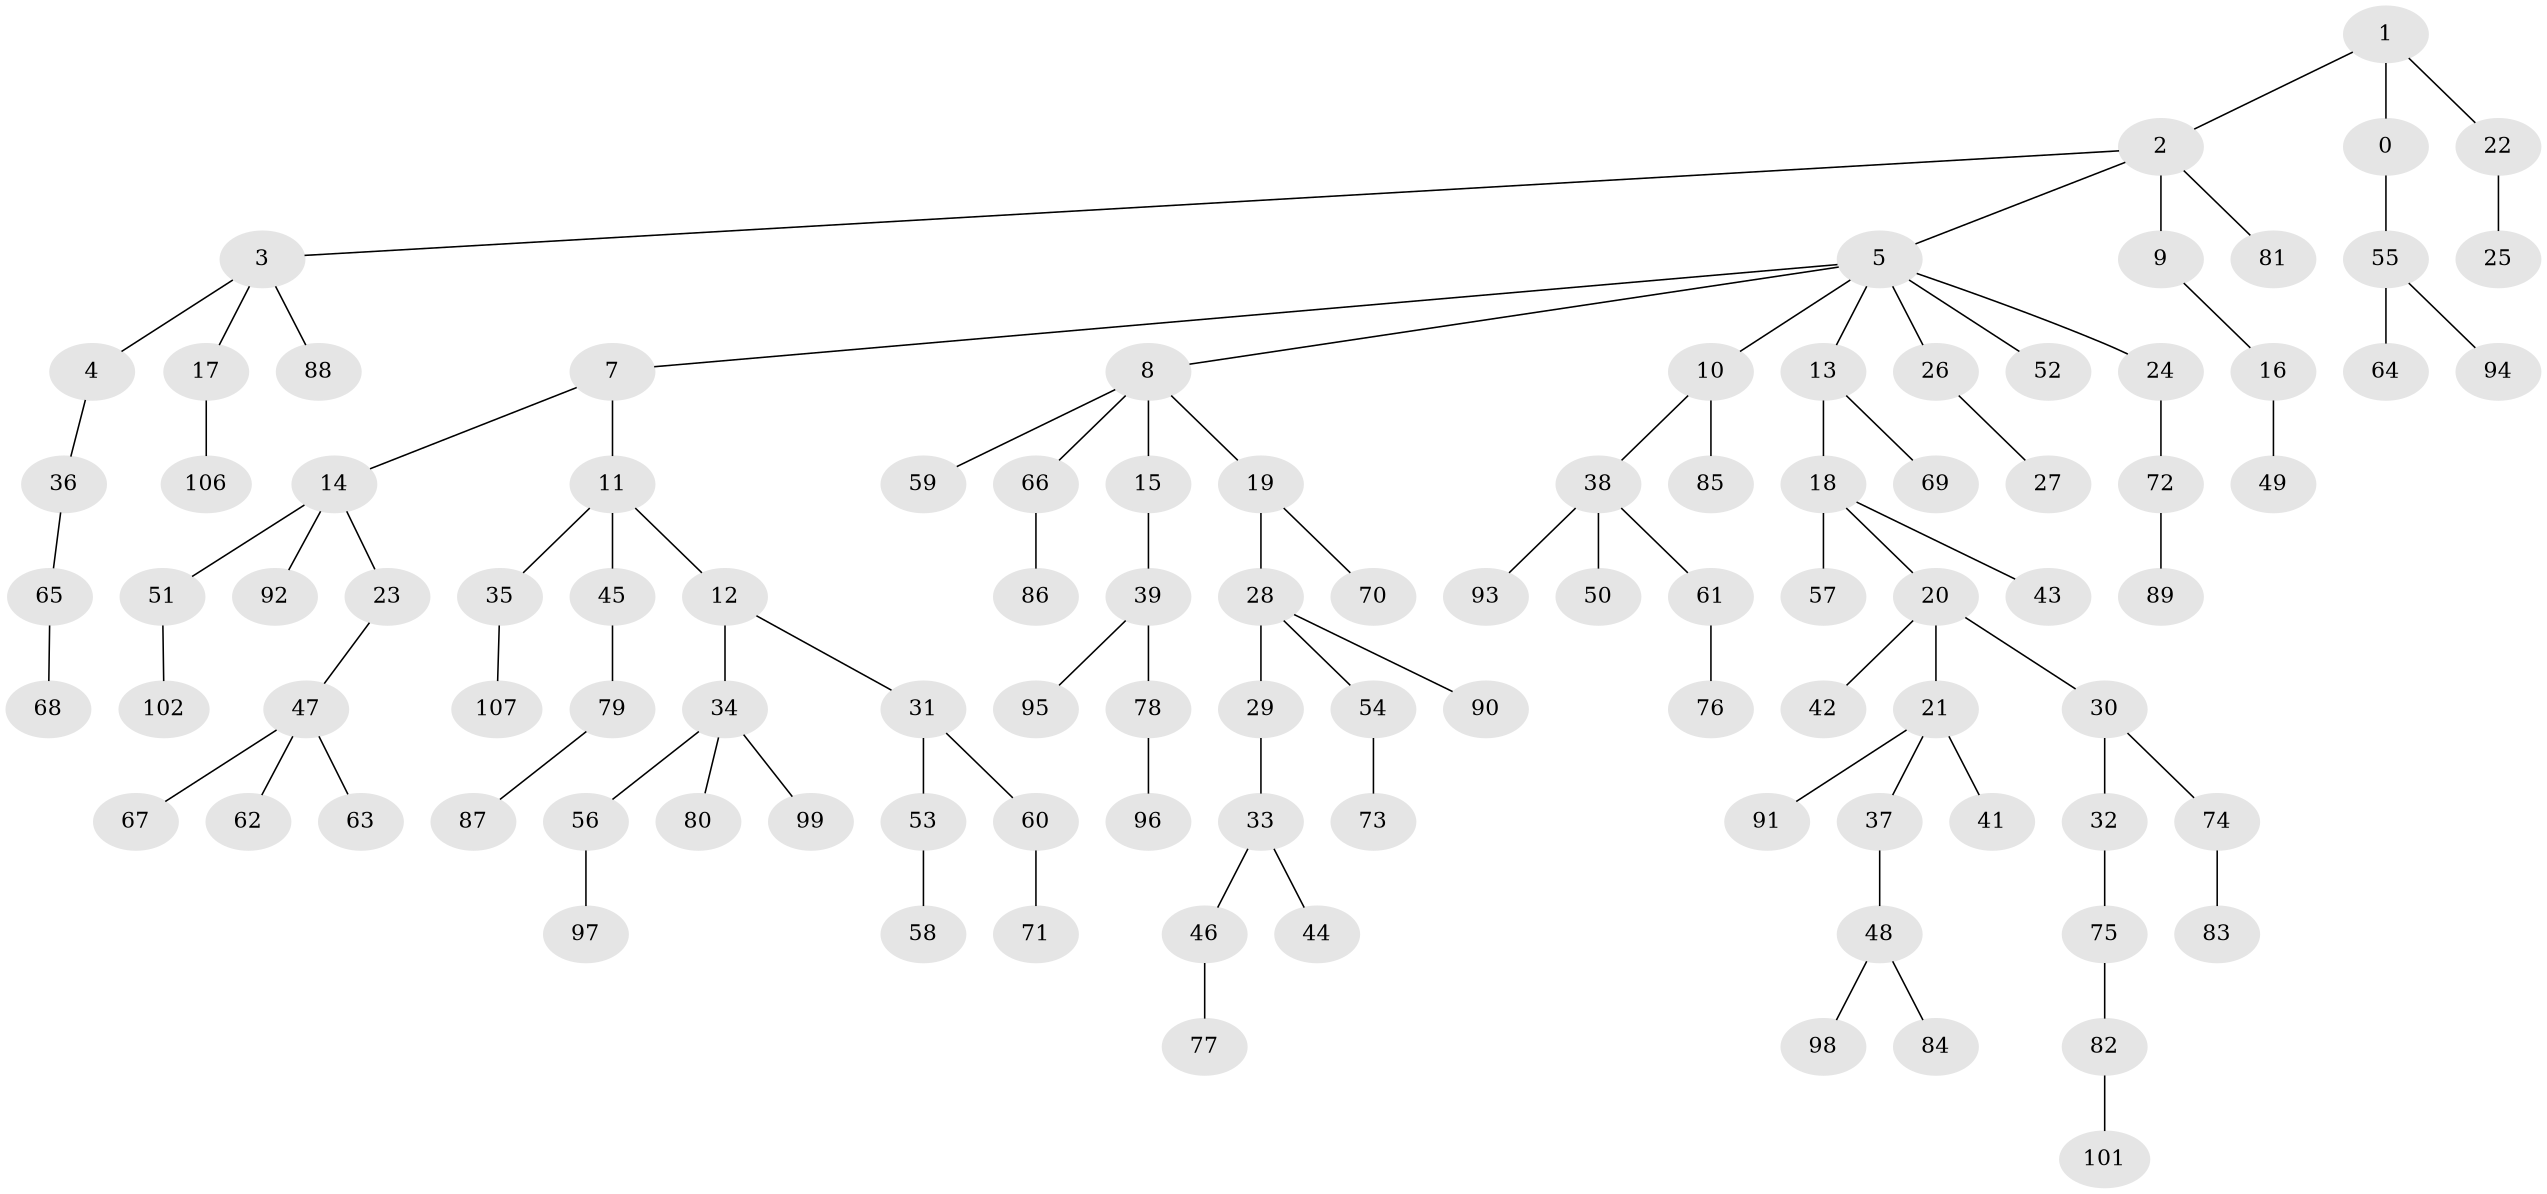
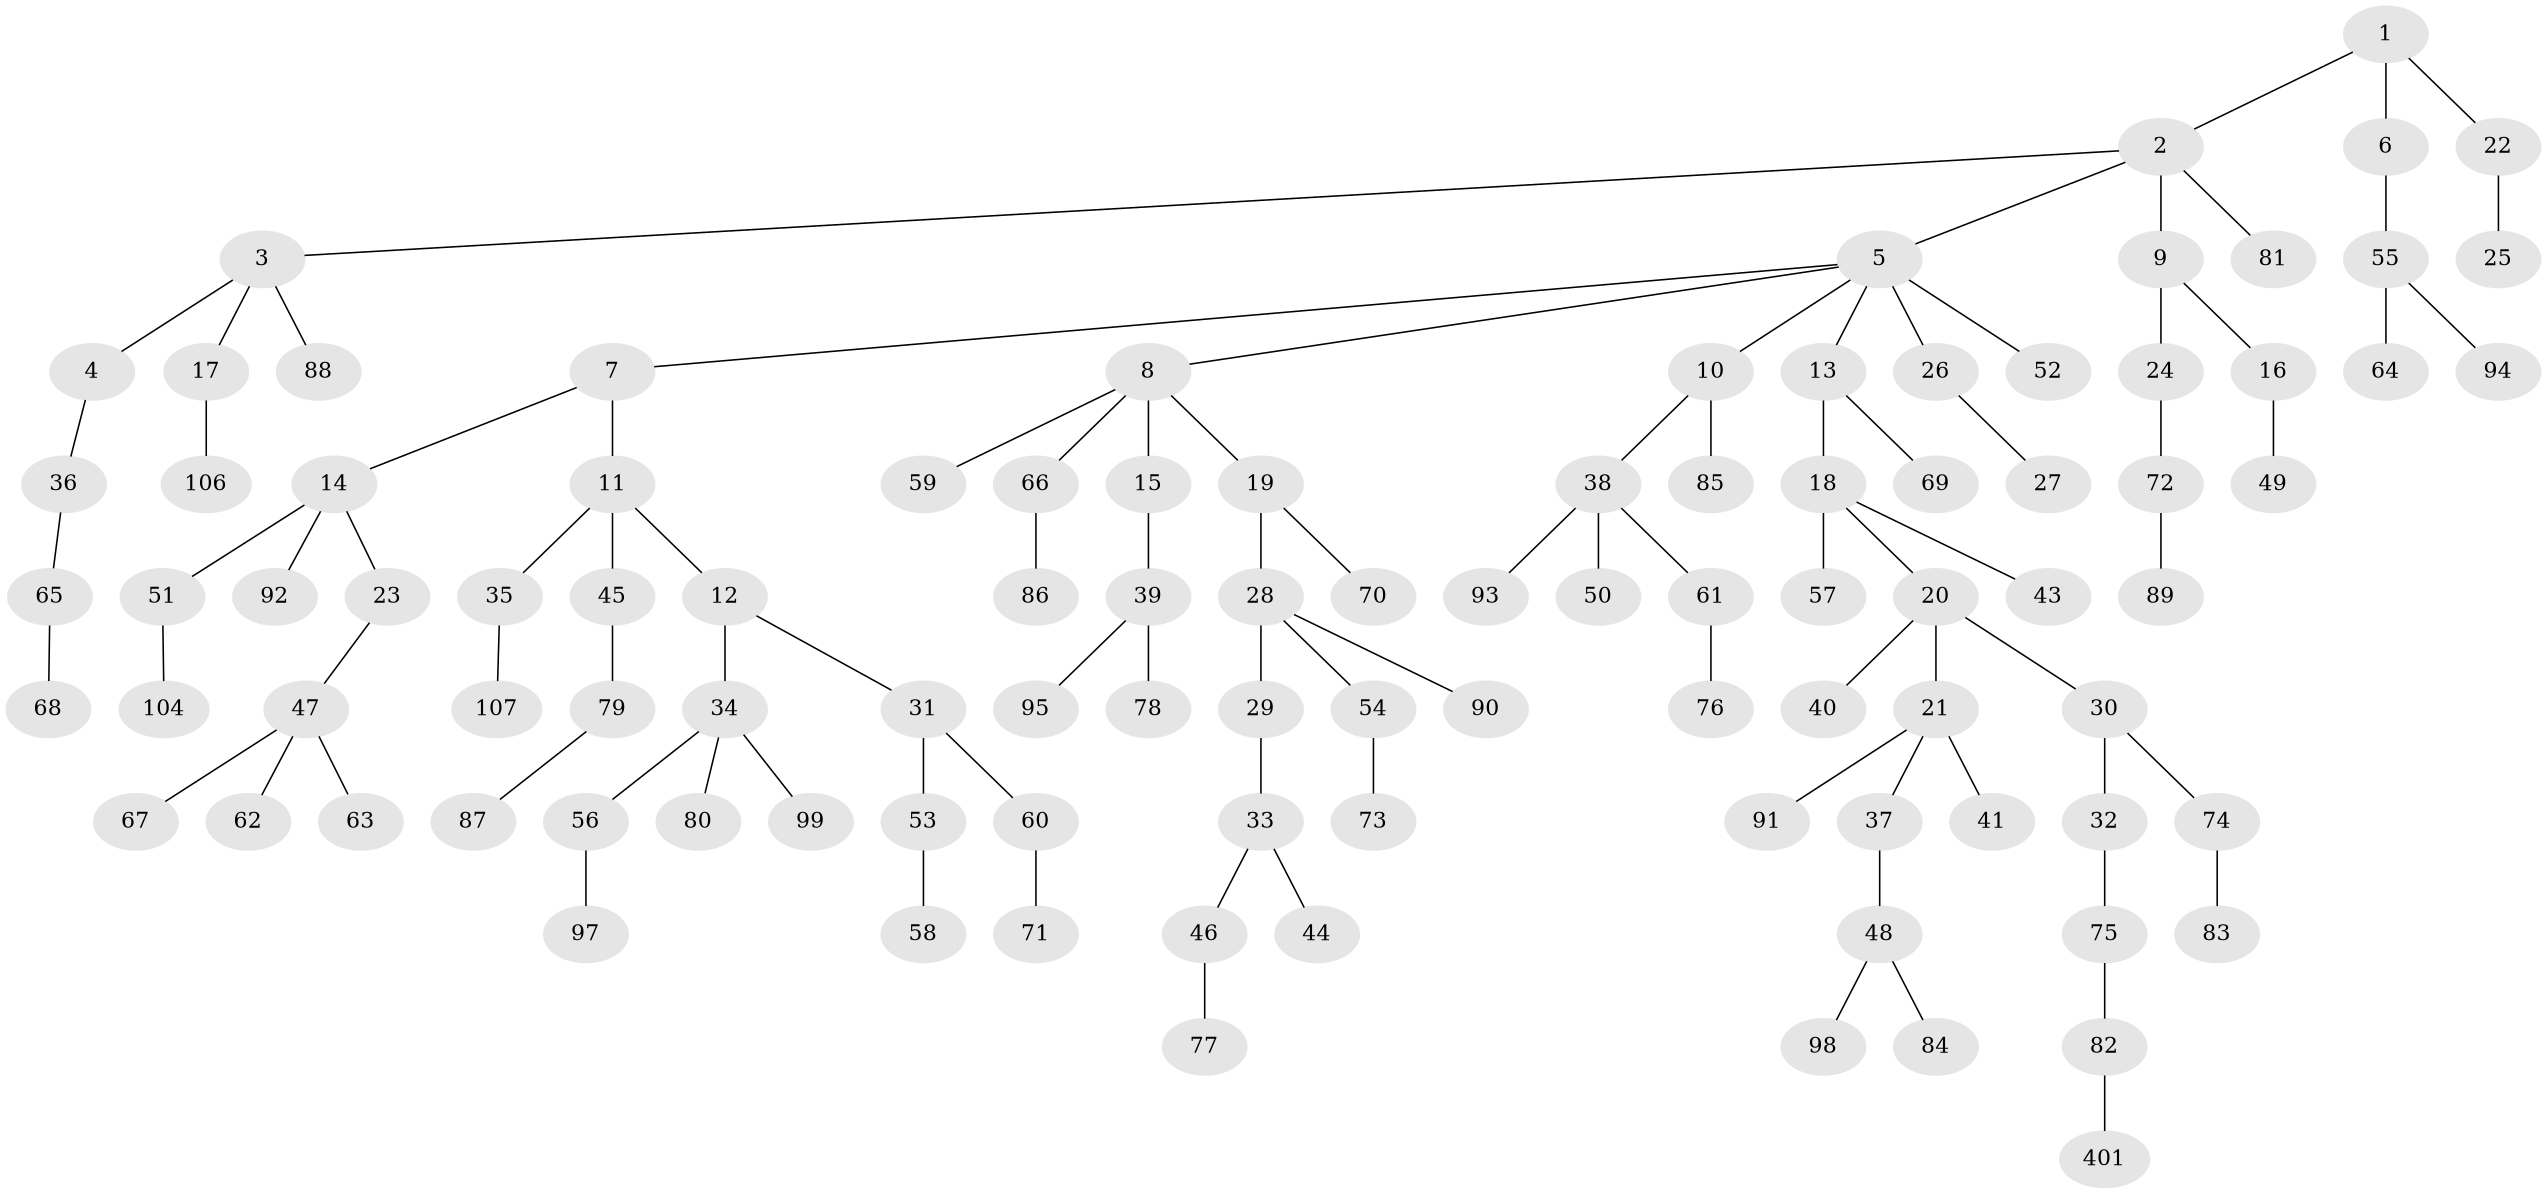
(2386, 147) -> (2386, 147)
(2023, 312) -> (2161, 316)
(164, 709) -> (164, 709)
(1823, 709) -> (1823, 709)
(1148, 822) -> none
(2105, 1159) -> (2105, 1159)
